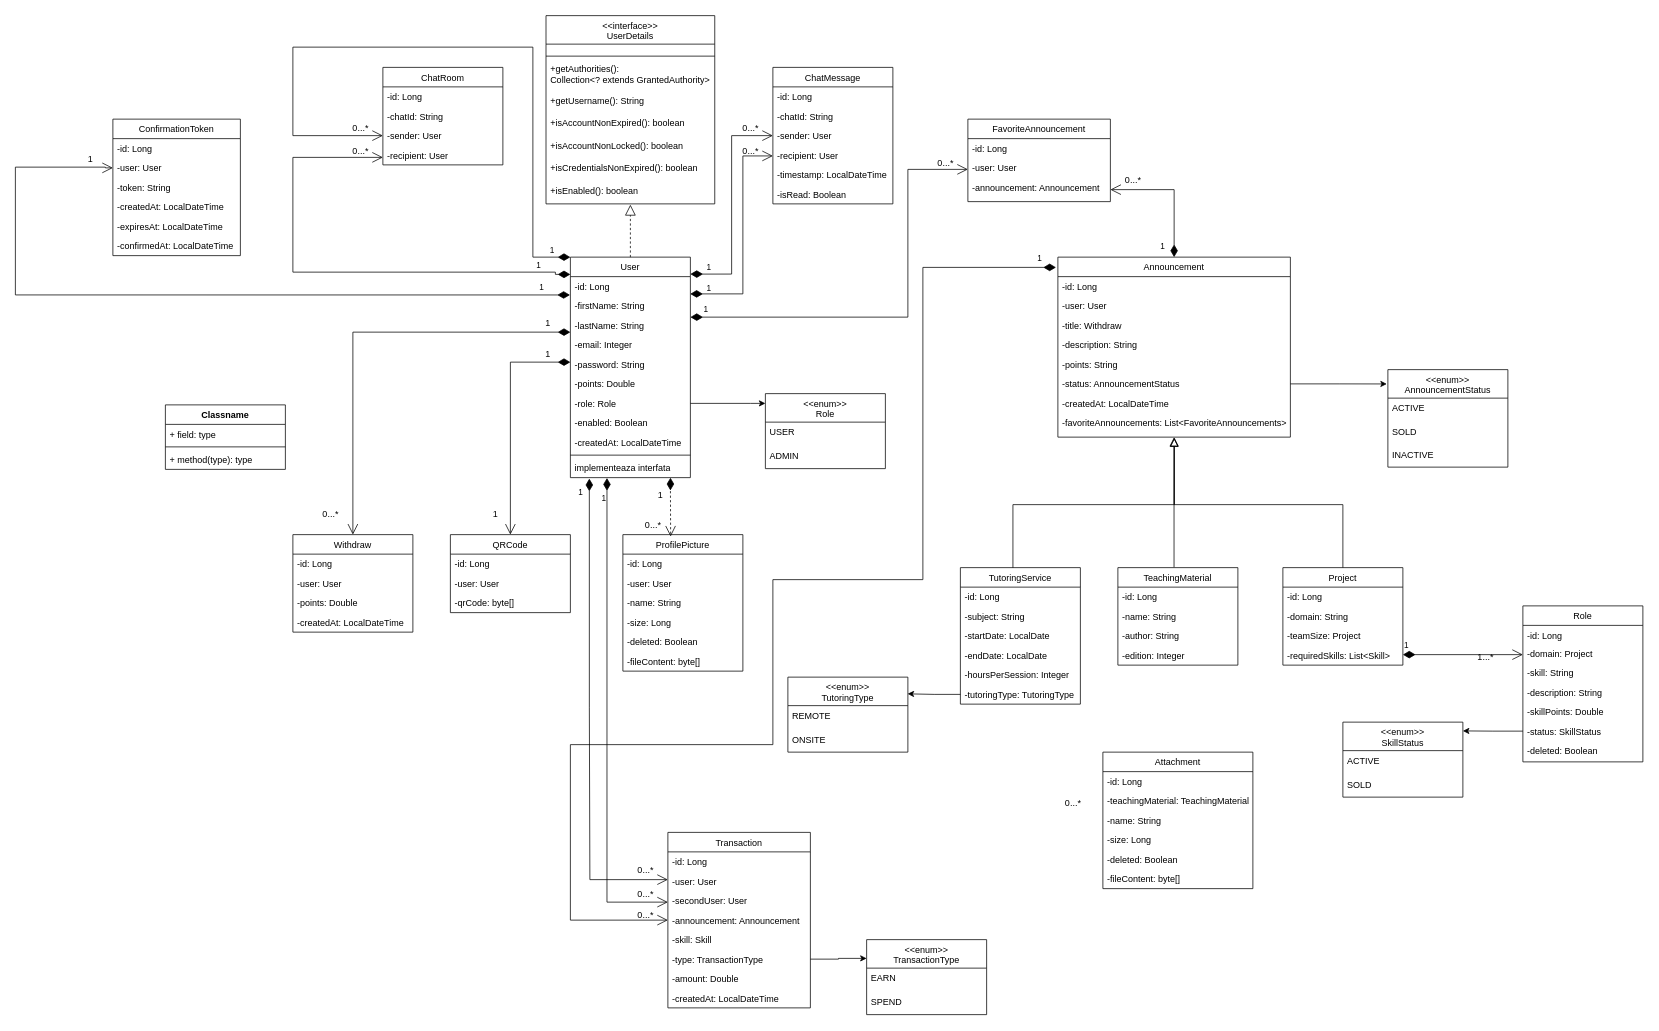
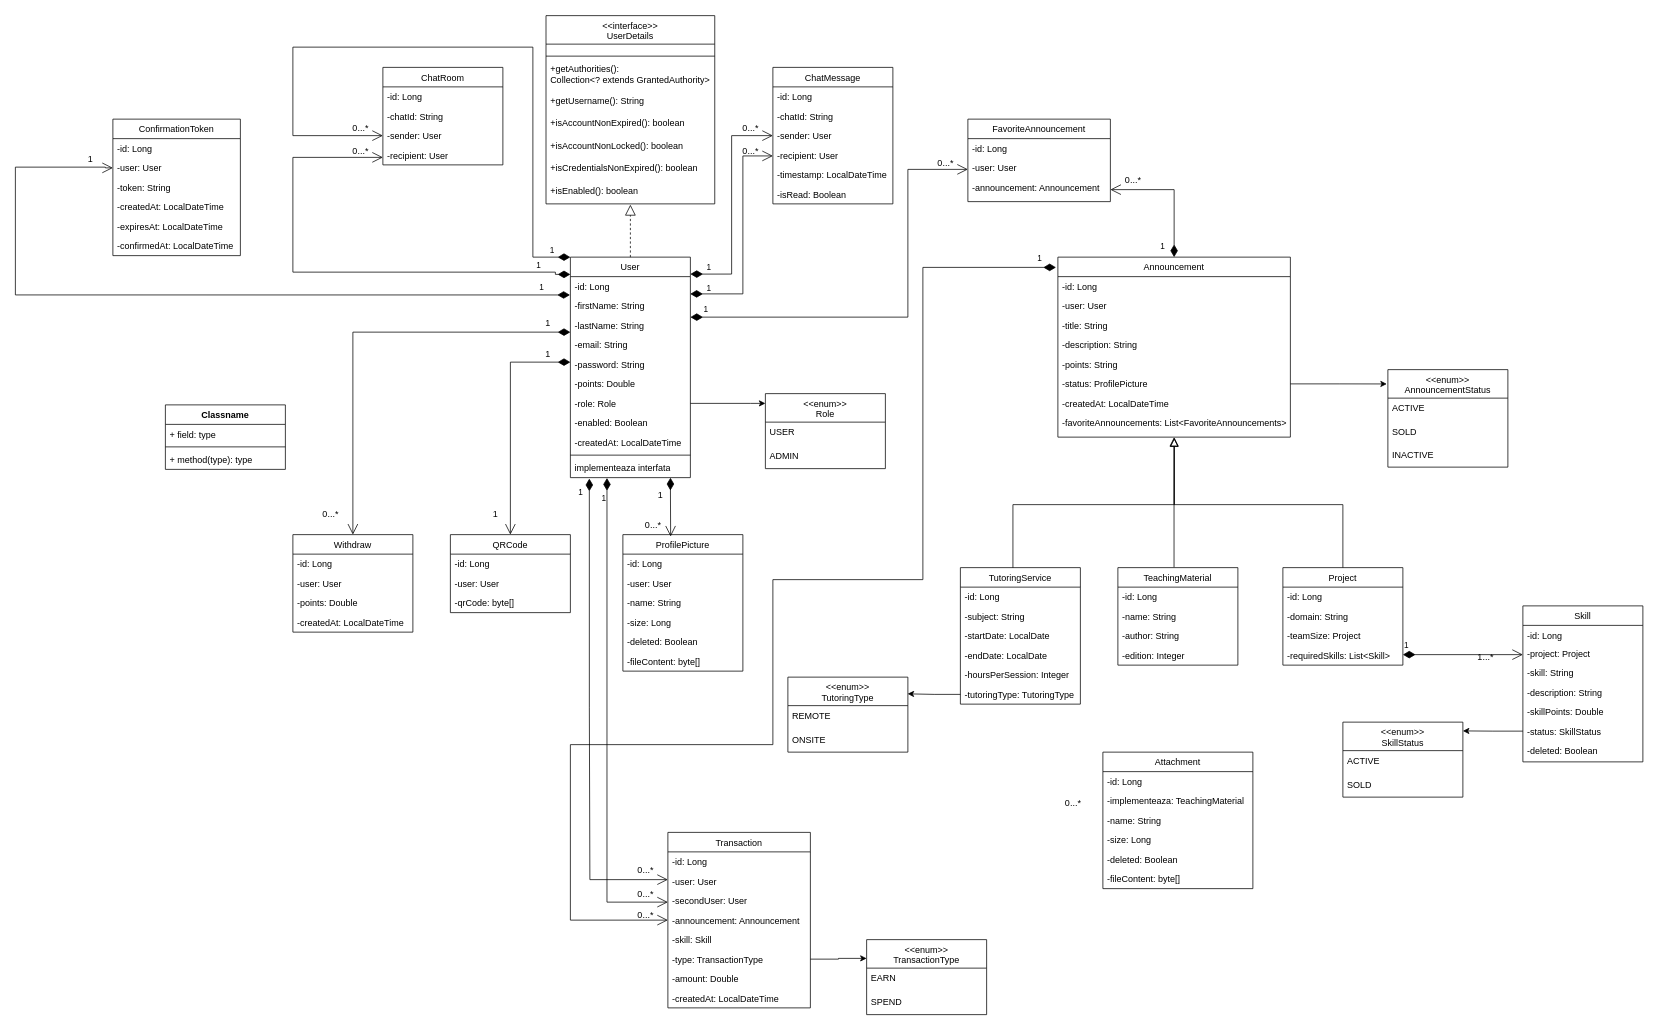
(1096, 326) -> (1091, 326)
(608, 345) -> (604, 345)
(1128, 384) -> (1114, 384)
(671, 507) -> (671, 507)
(1583, 616) -> (1583, 616)
(1564, 653) -> (1568, 653)
(1186, 801) -> (1179, 801)
